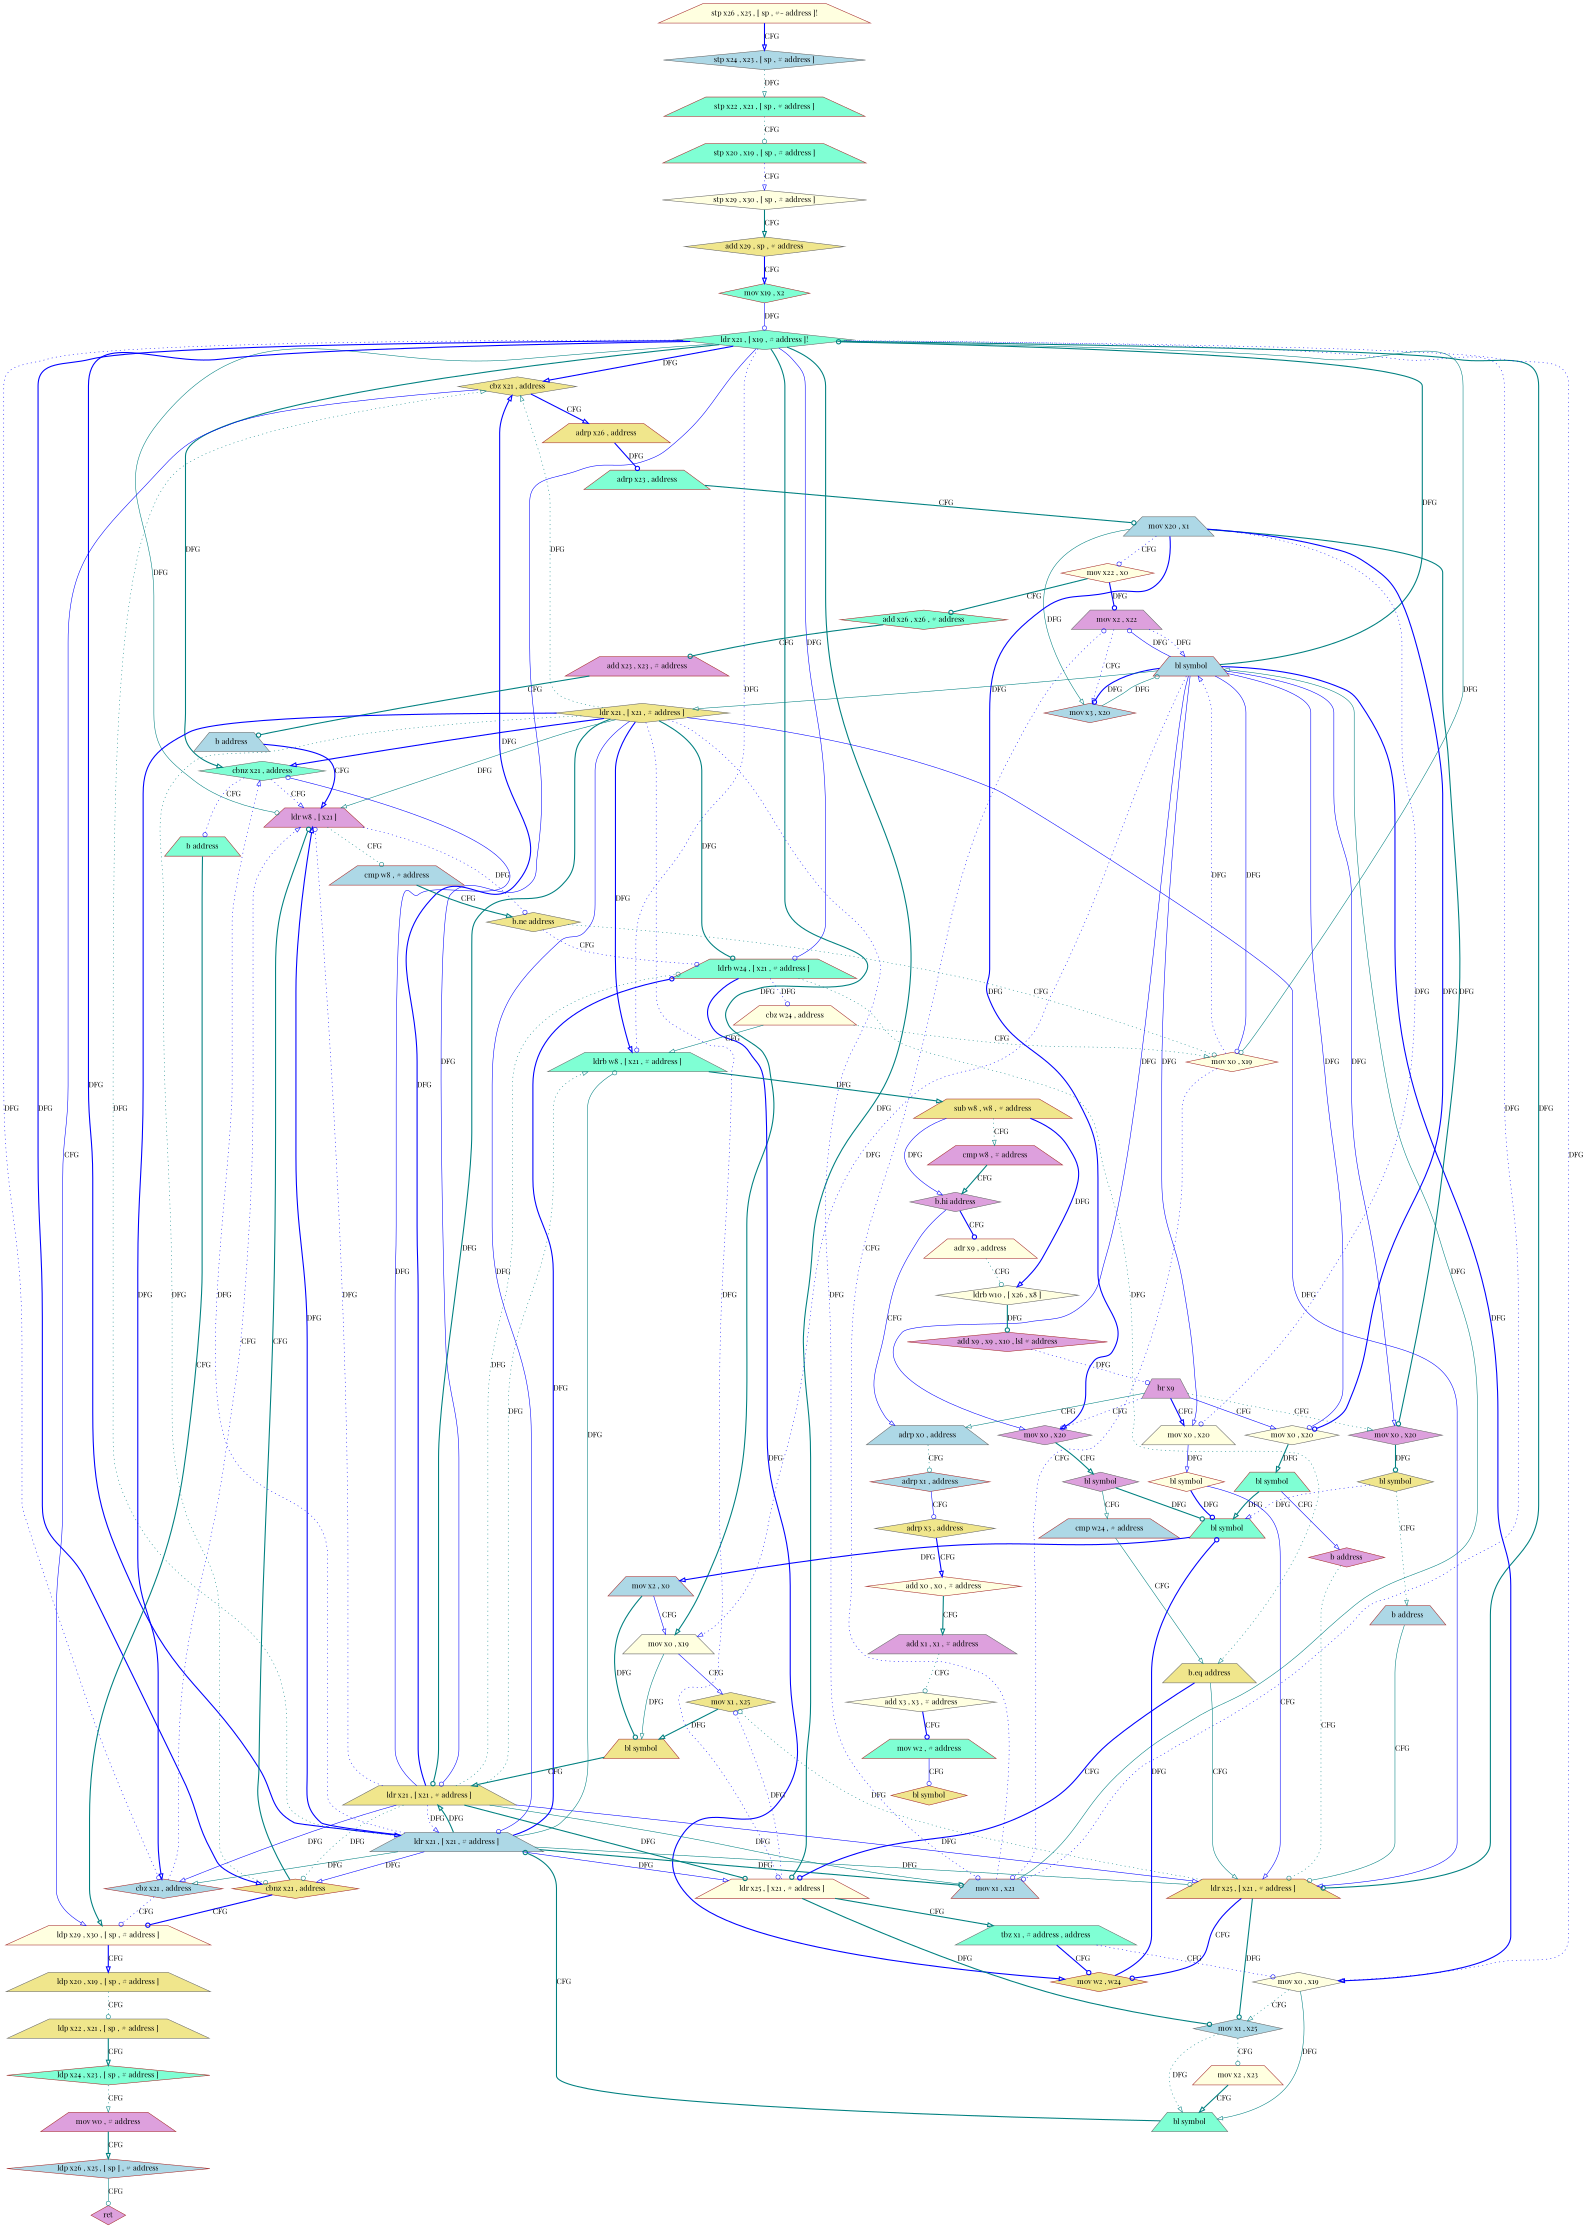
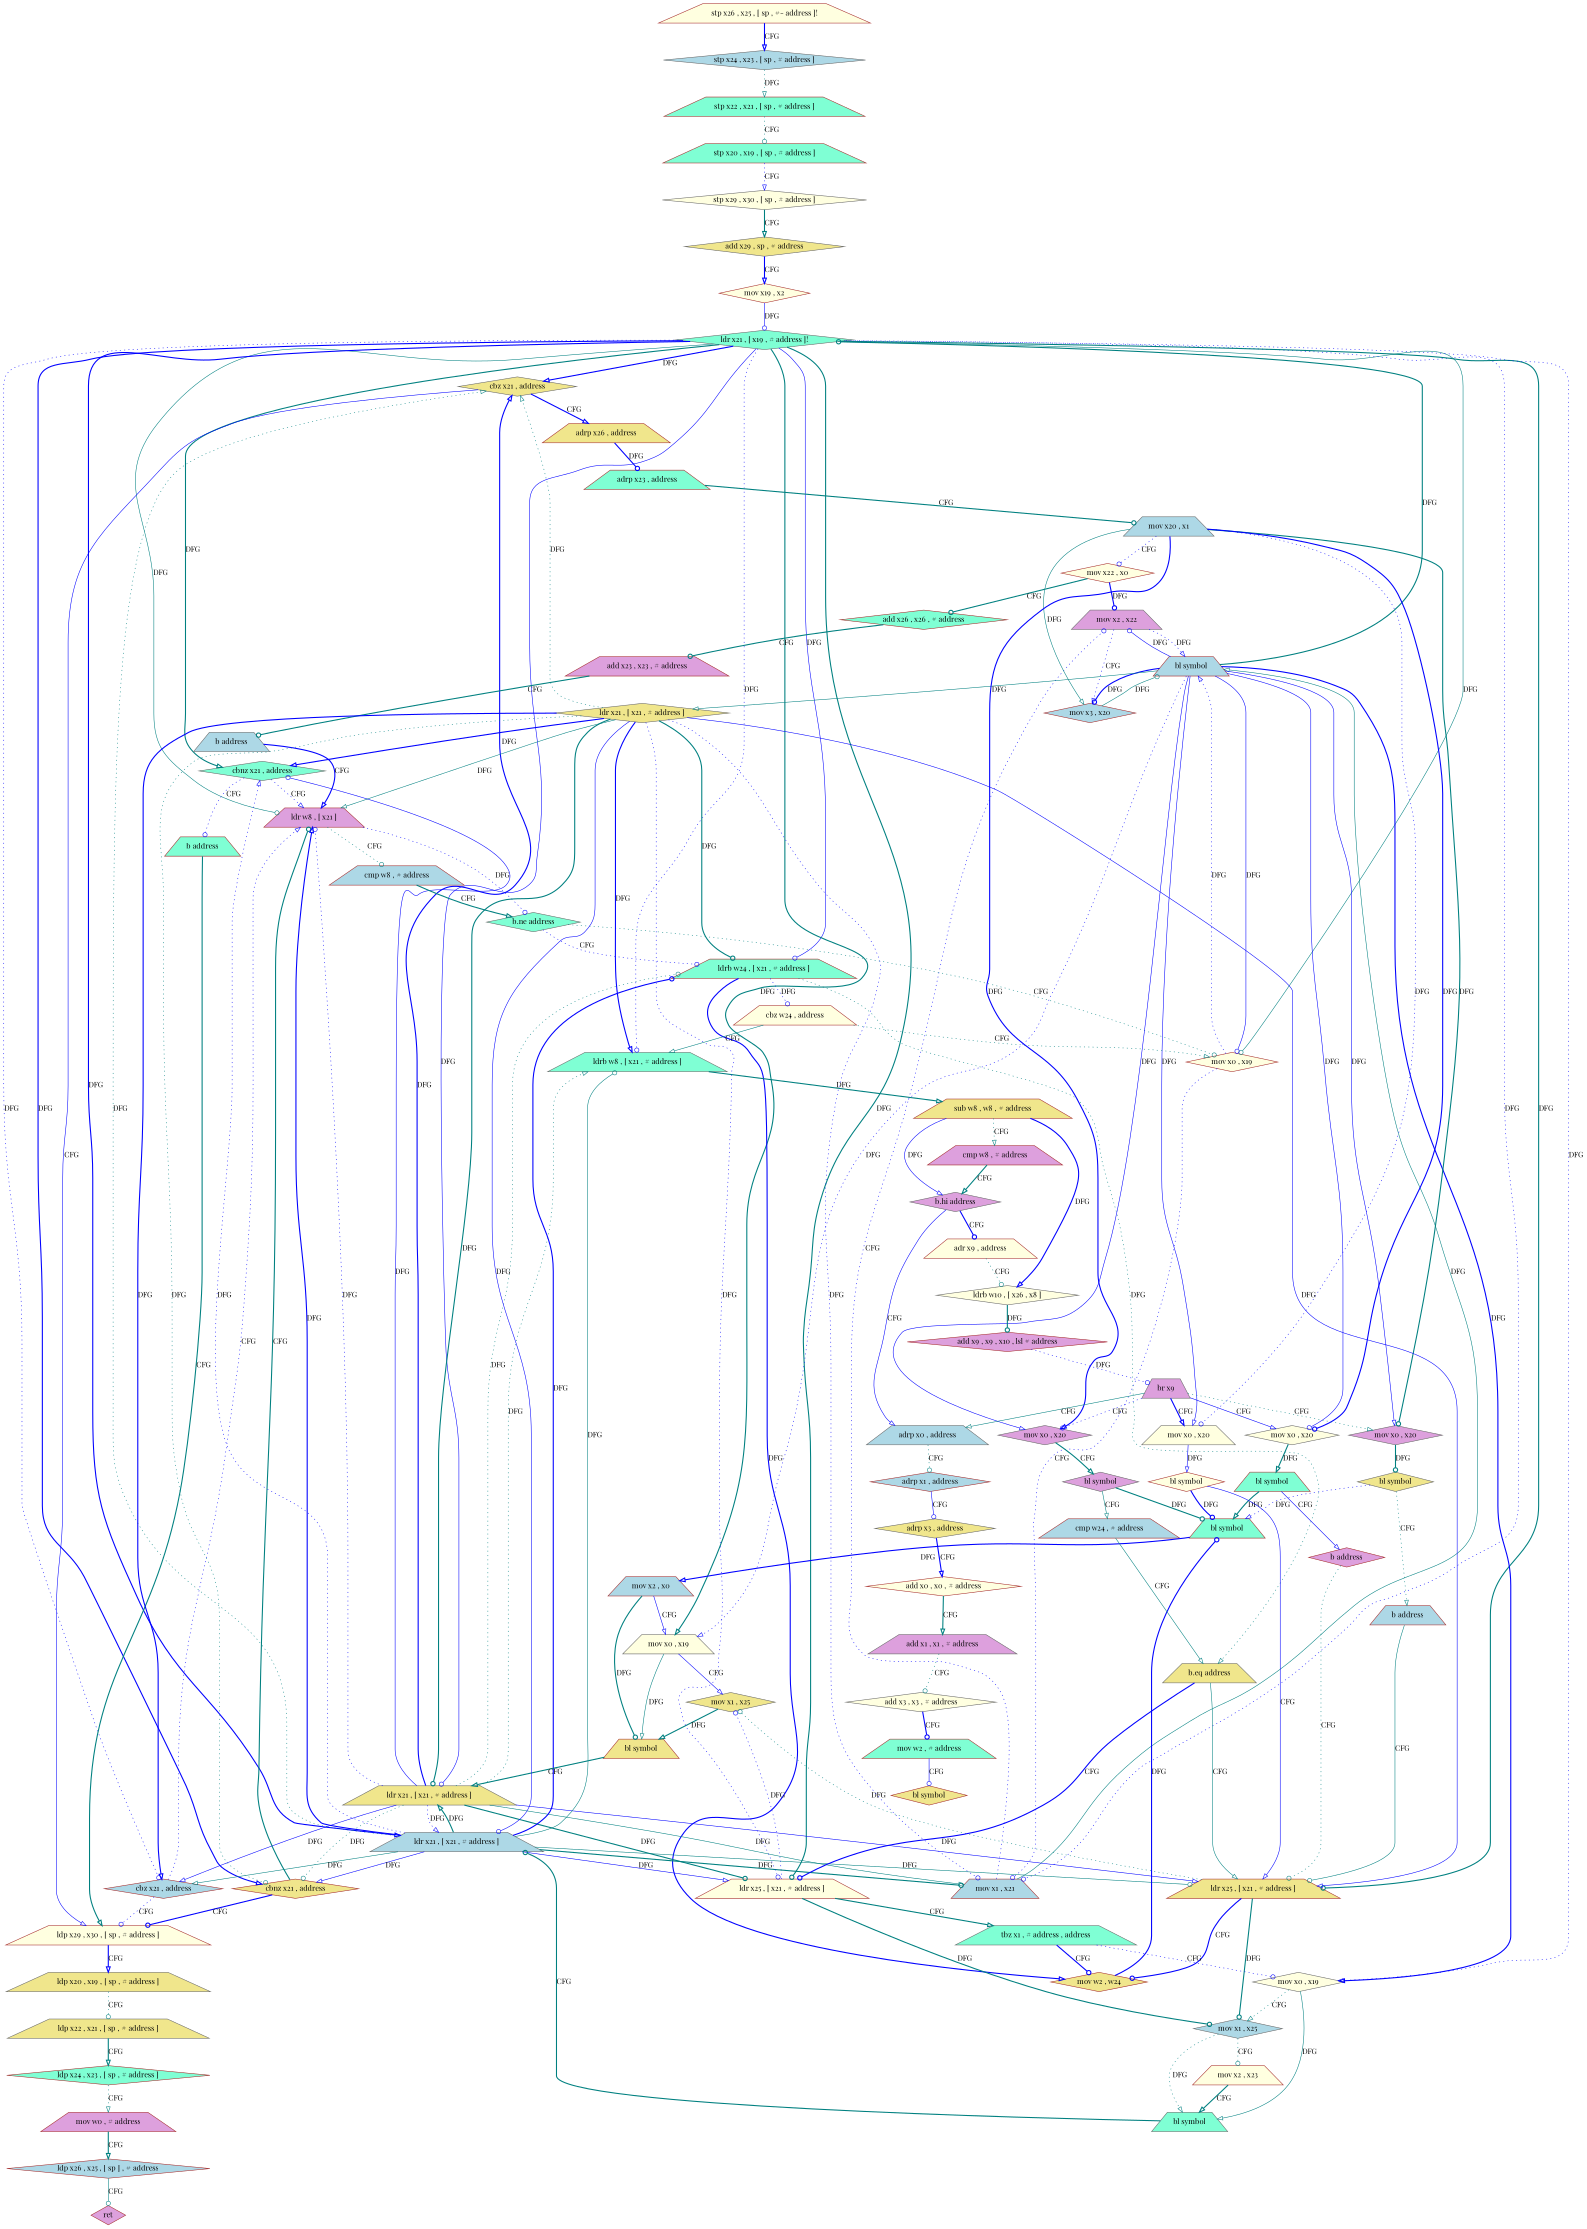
(764, 293) -> (764, 293)
(533, 922) -> (533, 922)
